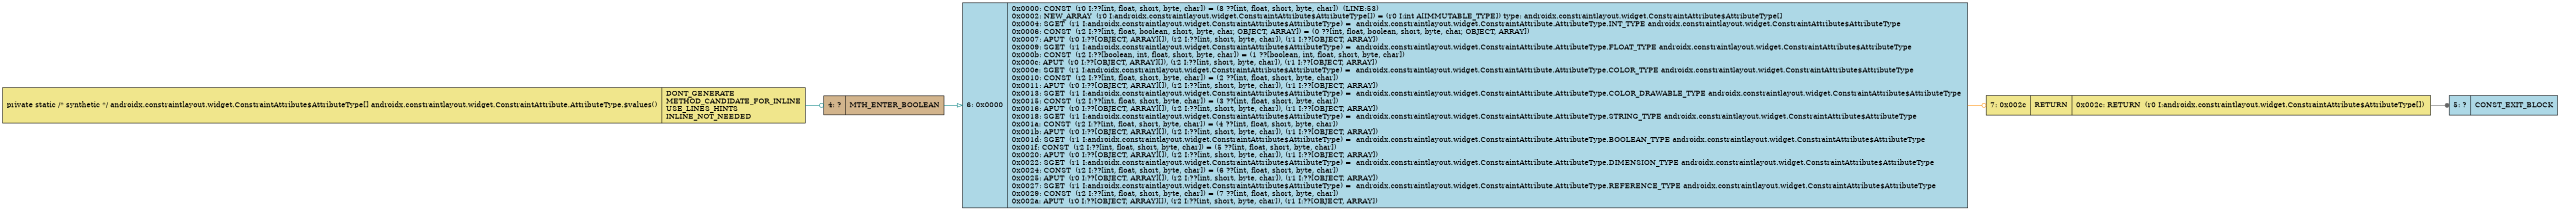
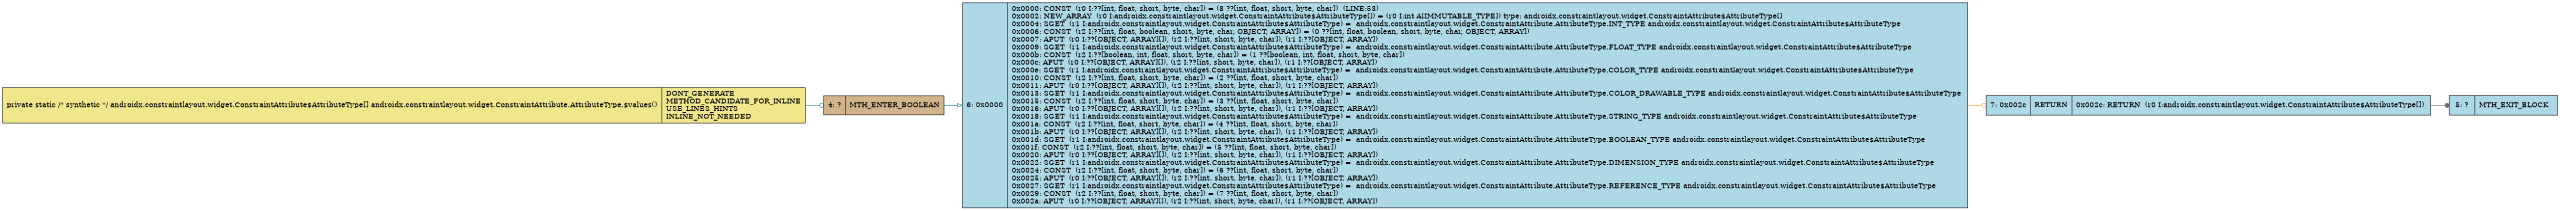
(2208, 105) -> (2208, 105)
(2514, 105) -> (2514, 105)
